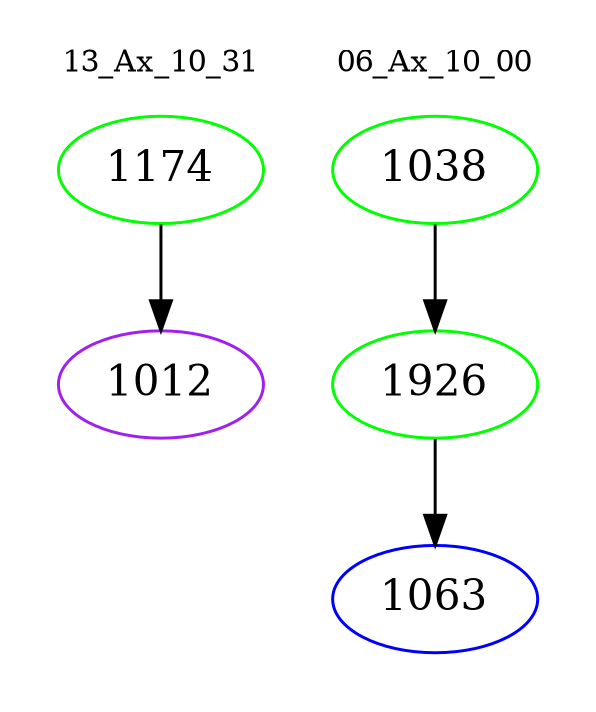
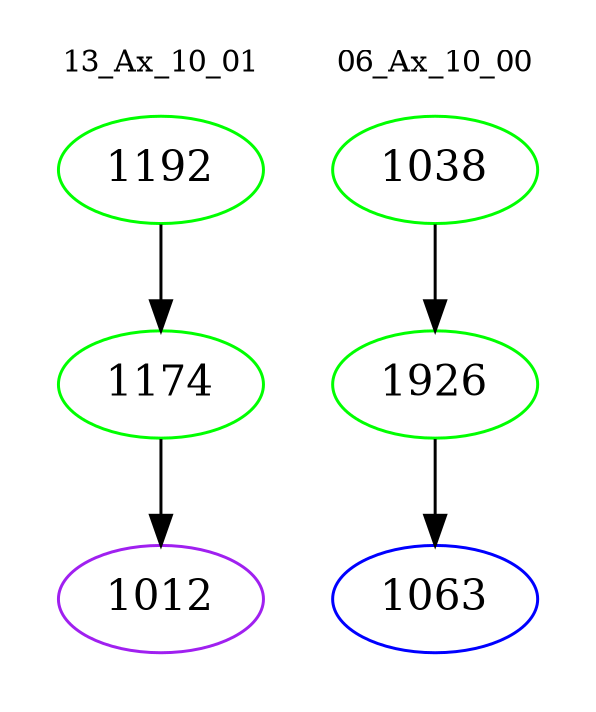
(161, 64) -> (161, 64)
none -> (161, 170)
